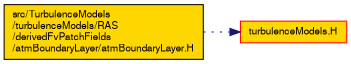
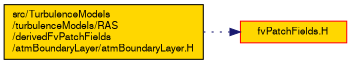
(294, 32) -> (294, 32)
